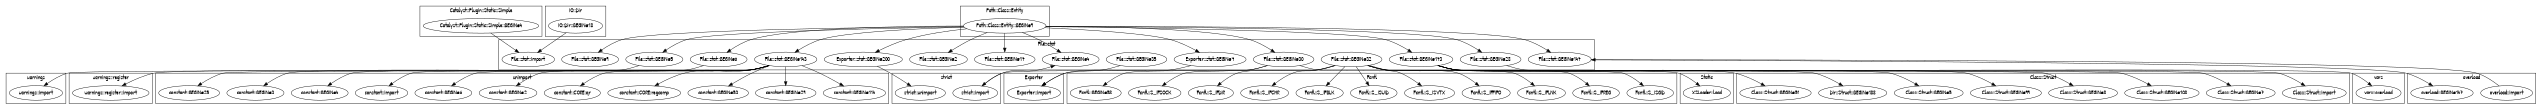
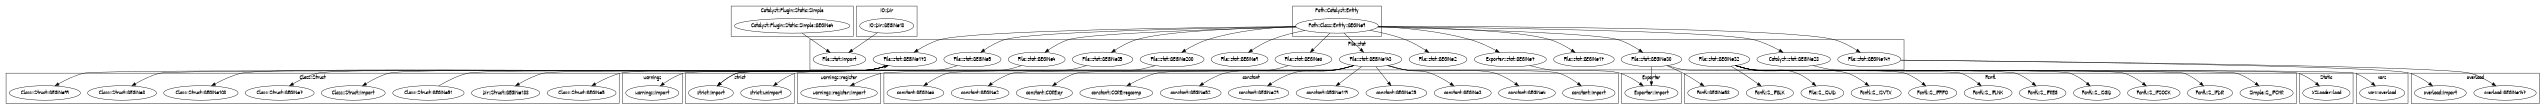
(1005, 11) -> (1337, 11)
none -> (1167, 34)
(863, 59) -> (1172, 59)
(1491, 59) -> (1794, 59)
(2049, 61) -> (2167, 64)
(1015, 71) -> (870, 71)
(1601, 71) -> (660, 71)
(522, 78) -> (1251, 78)
(718, 93) -> (1191, 93)
(854, 93) -> (1327, 93)
(1265, 93) -> (2267, 93)
(1374, 93) -> (1822, 93)
